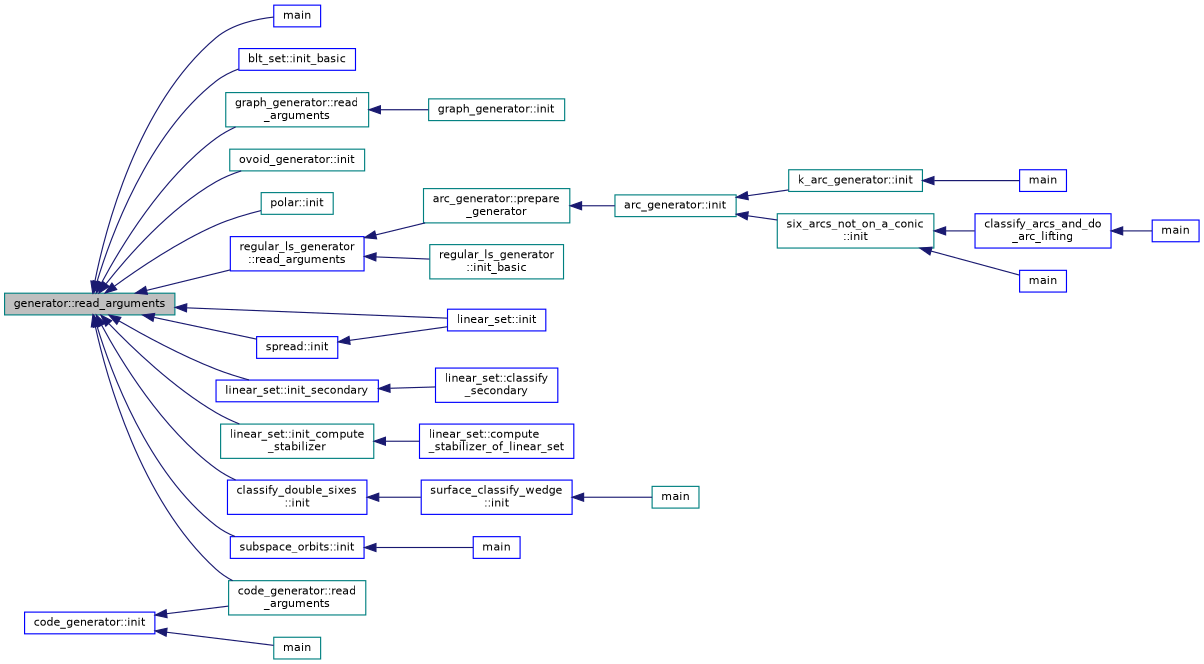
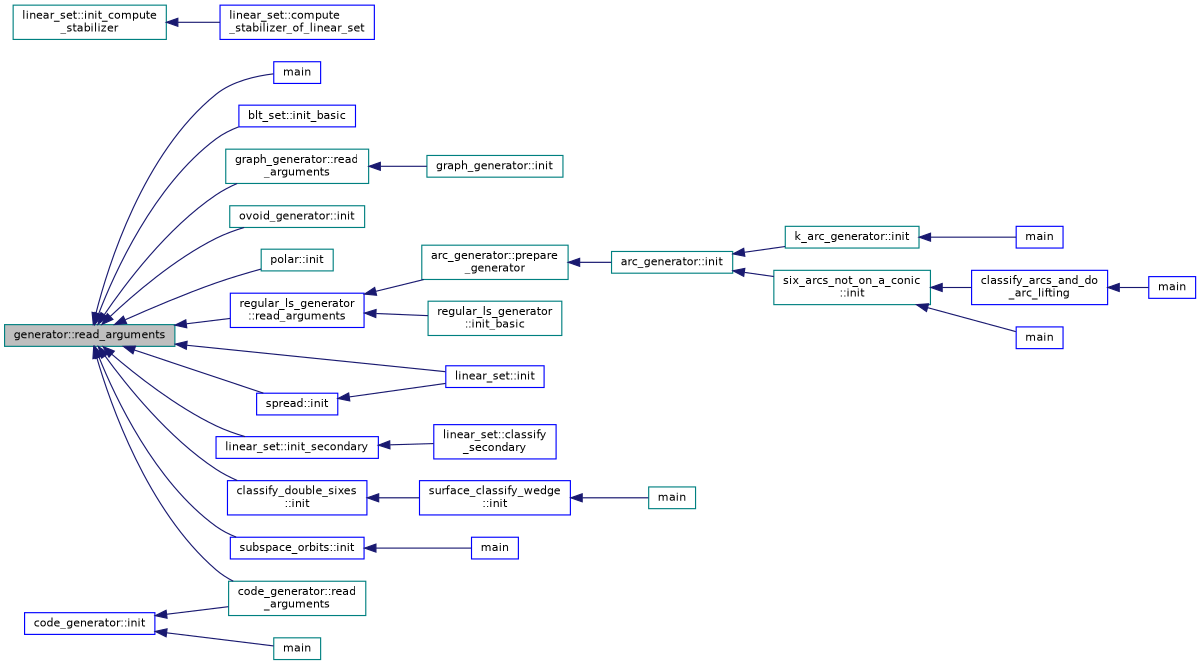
(170, 380) -> none
